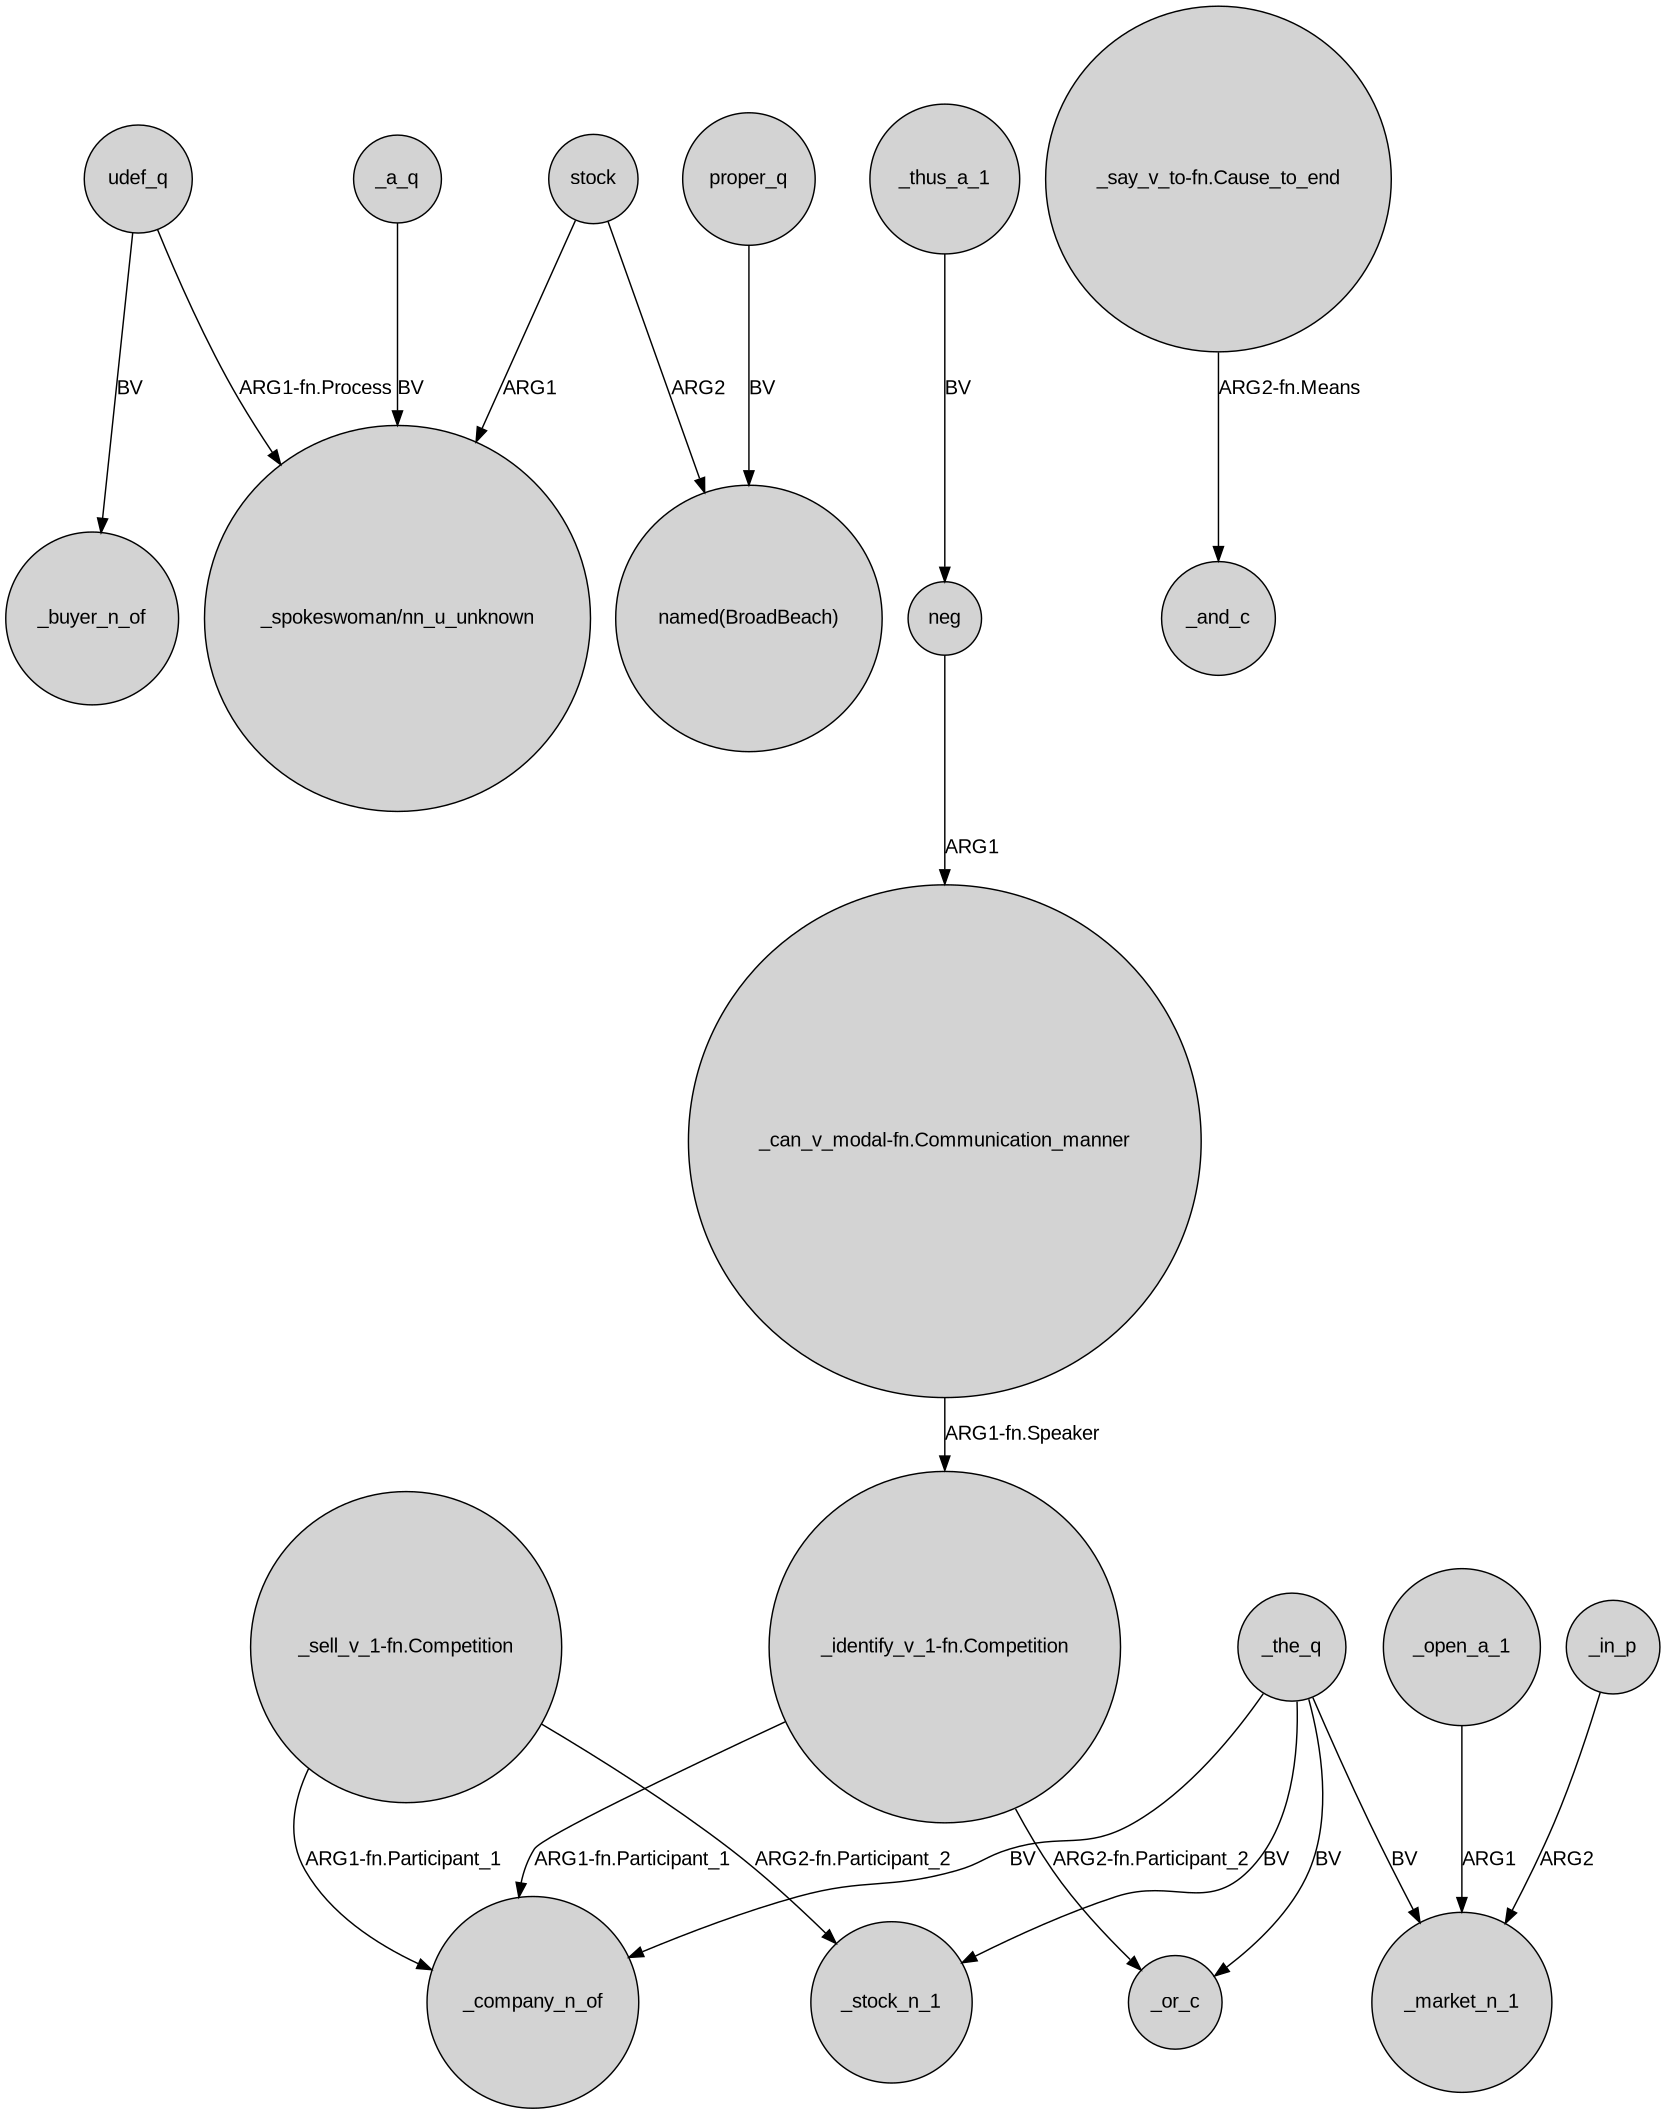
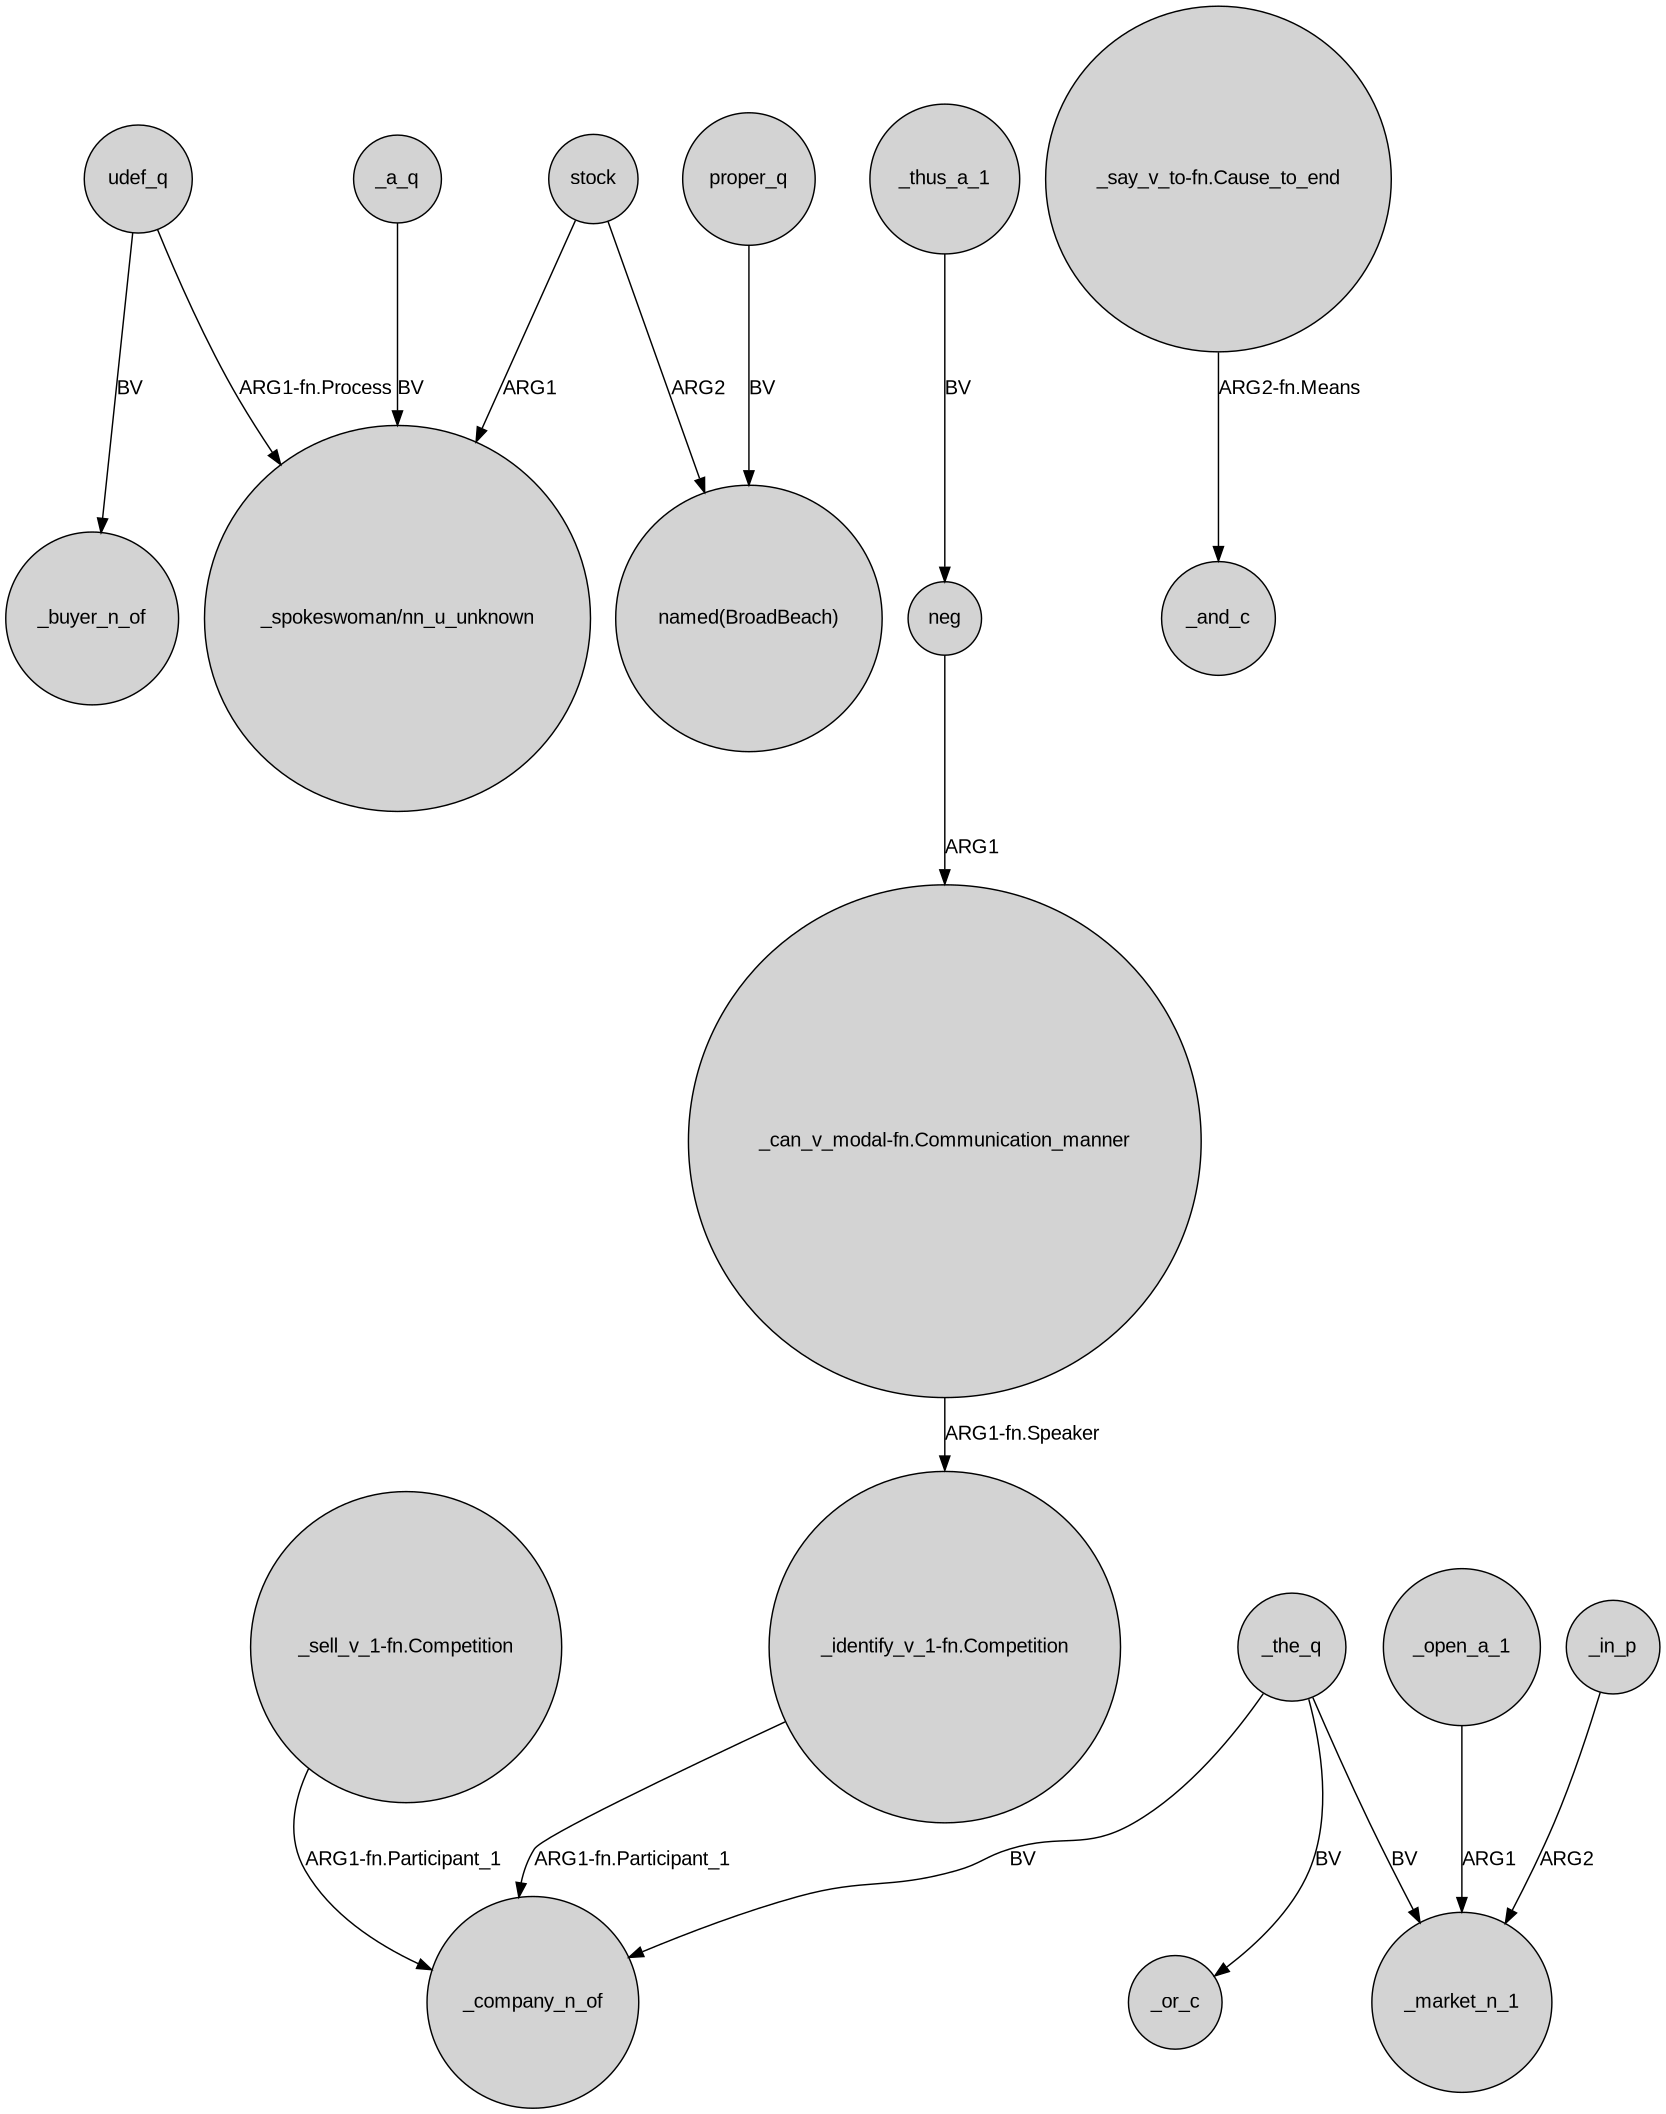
(1066, 1889) -> none
(892, 2002) -> none
